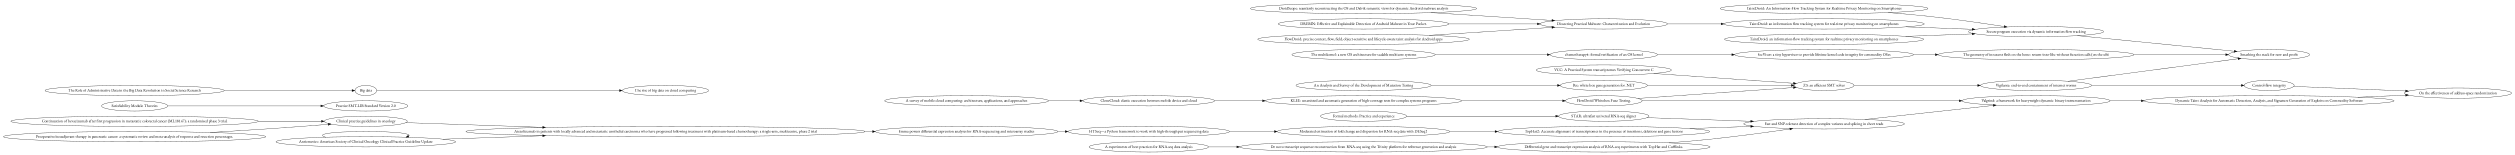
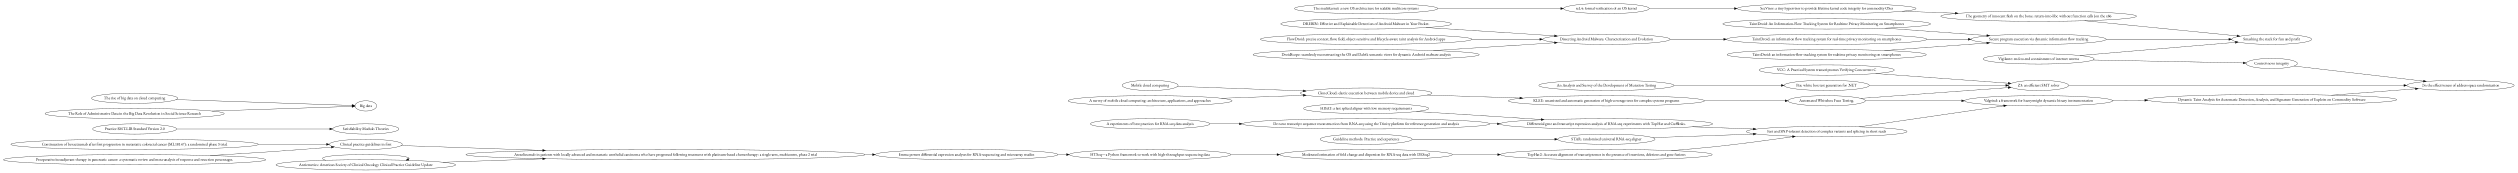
(1604, 24) -> (1606, 39)
(1604, 55) -> (1606, 9)
(2269, 55) -> (2272, 39)
none -> (1150, 85)
(1604, 85) -> (1827, 85)
(1916, 85) -> (2236, 85)
(2269, 85) -> (2272, 63)
(498, 91) -> (264, 103)
(1604, 101) -> (1827, 101)
(244, 106) -> (253, 129)
none -> (1366, 108)
(1364, 116) -> (1366, 139)
(1604, 116) -> (1606, 139)
(366, 121) -> (366, 144)
